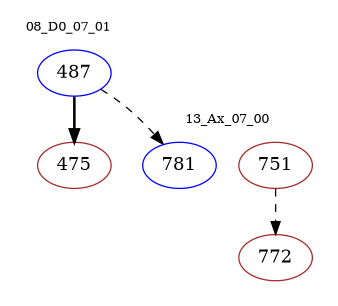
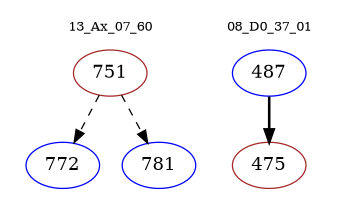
(69, 28) -> (270, 28)
(141, 120) -> (131, 113)
(228, 120) -> (111, 28)
(276, 258) -> (63, 165)
